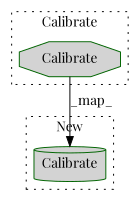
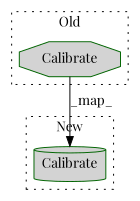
(70, 23) -> (70, 23)
